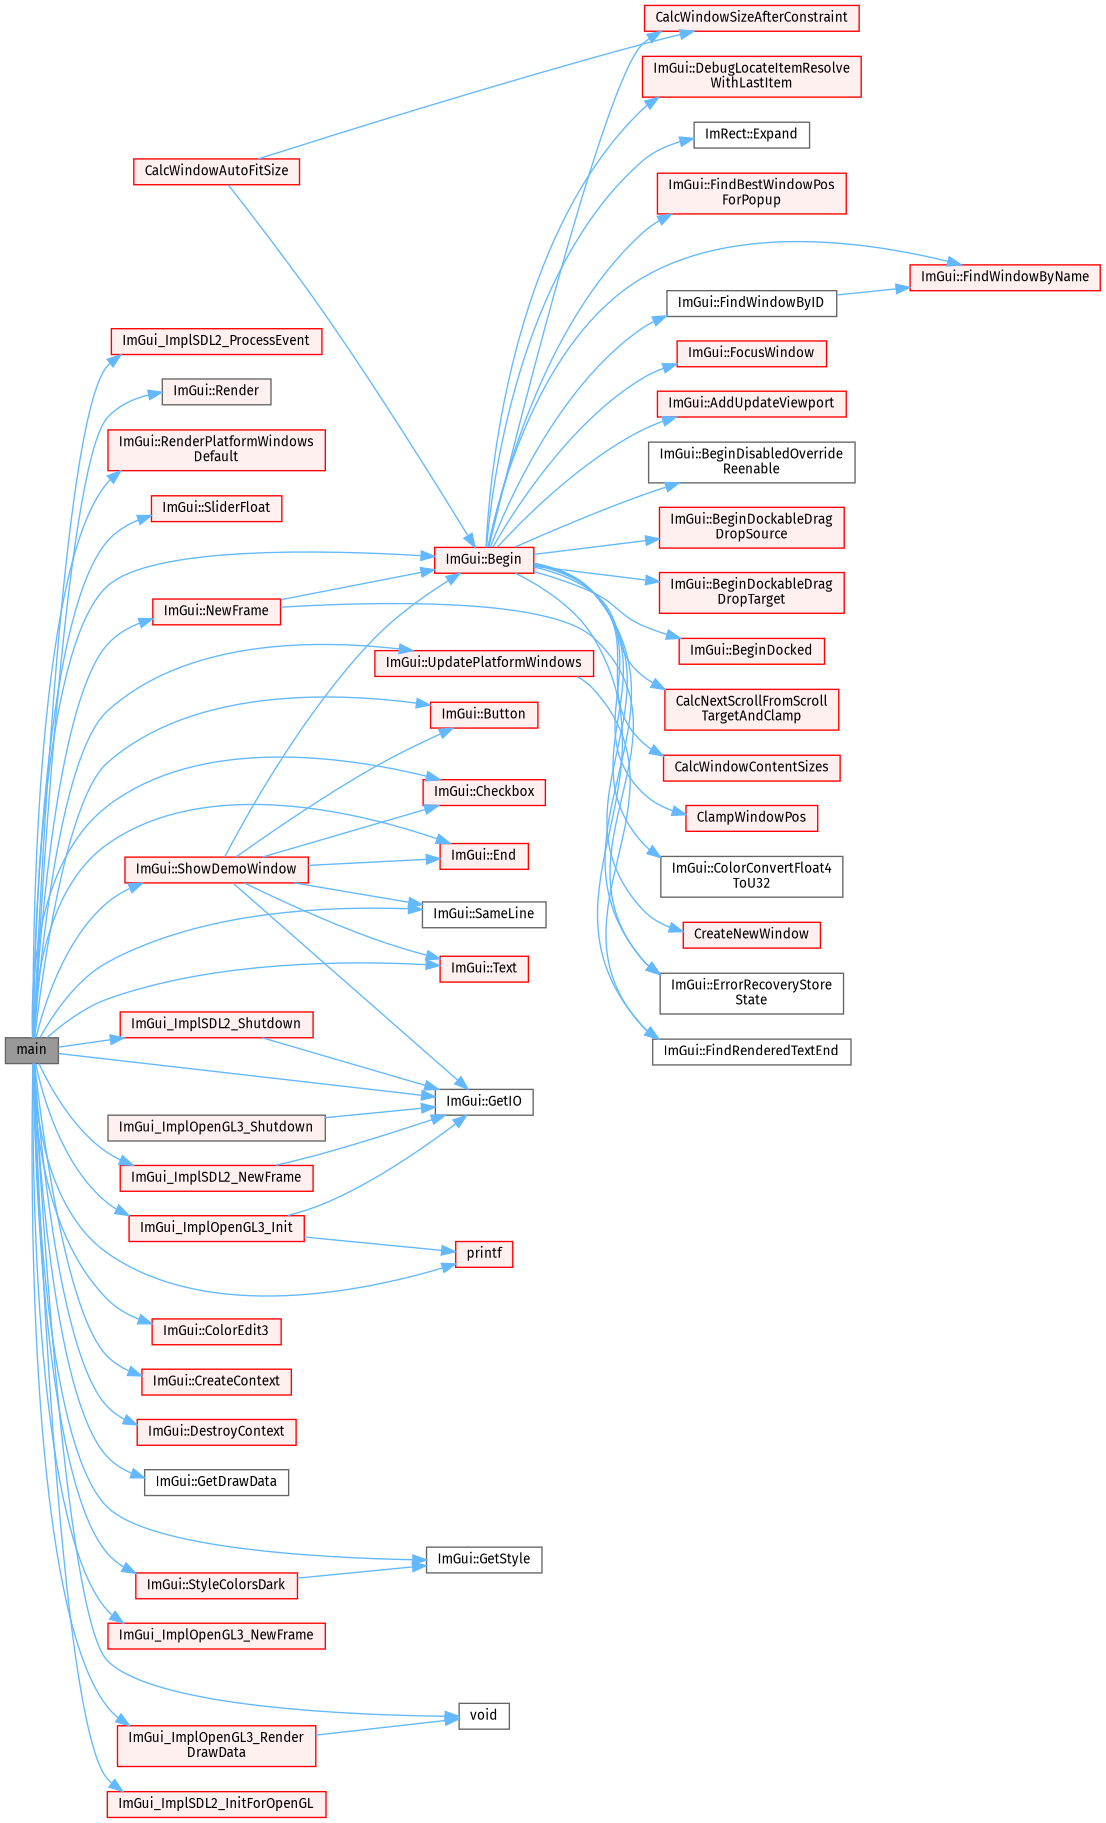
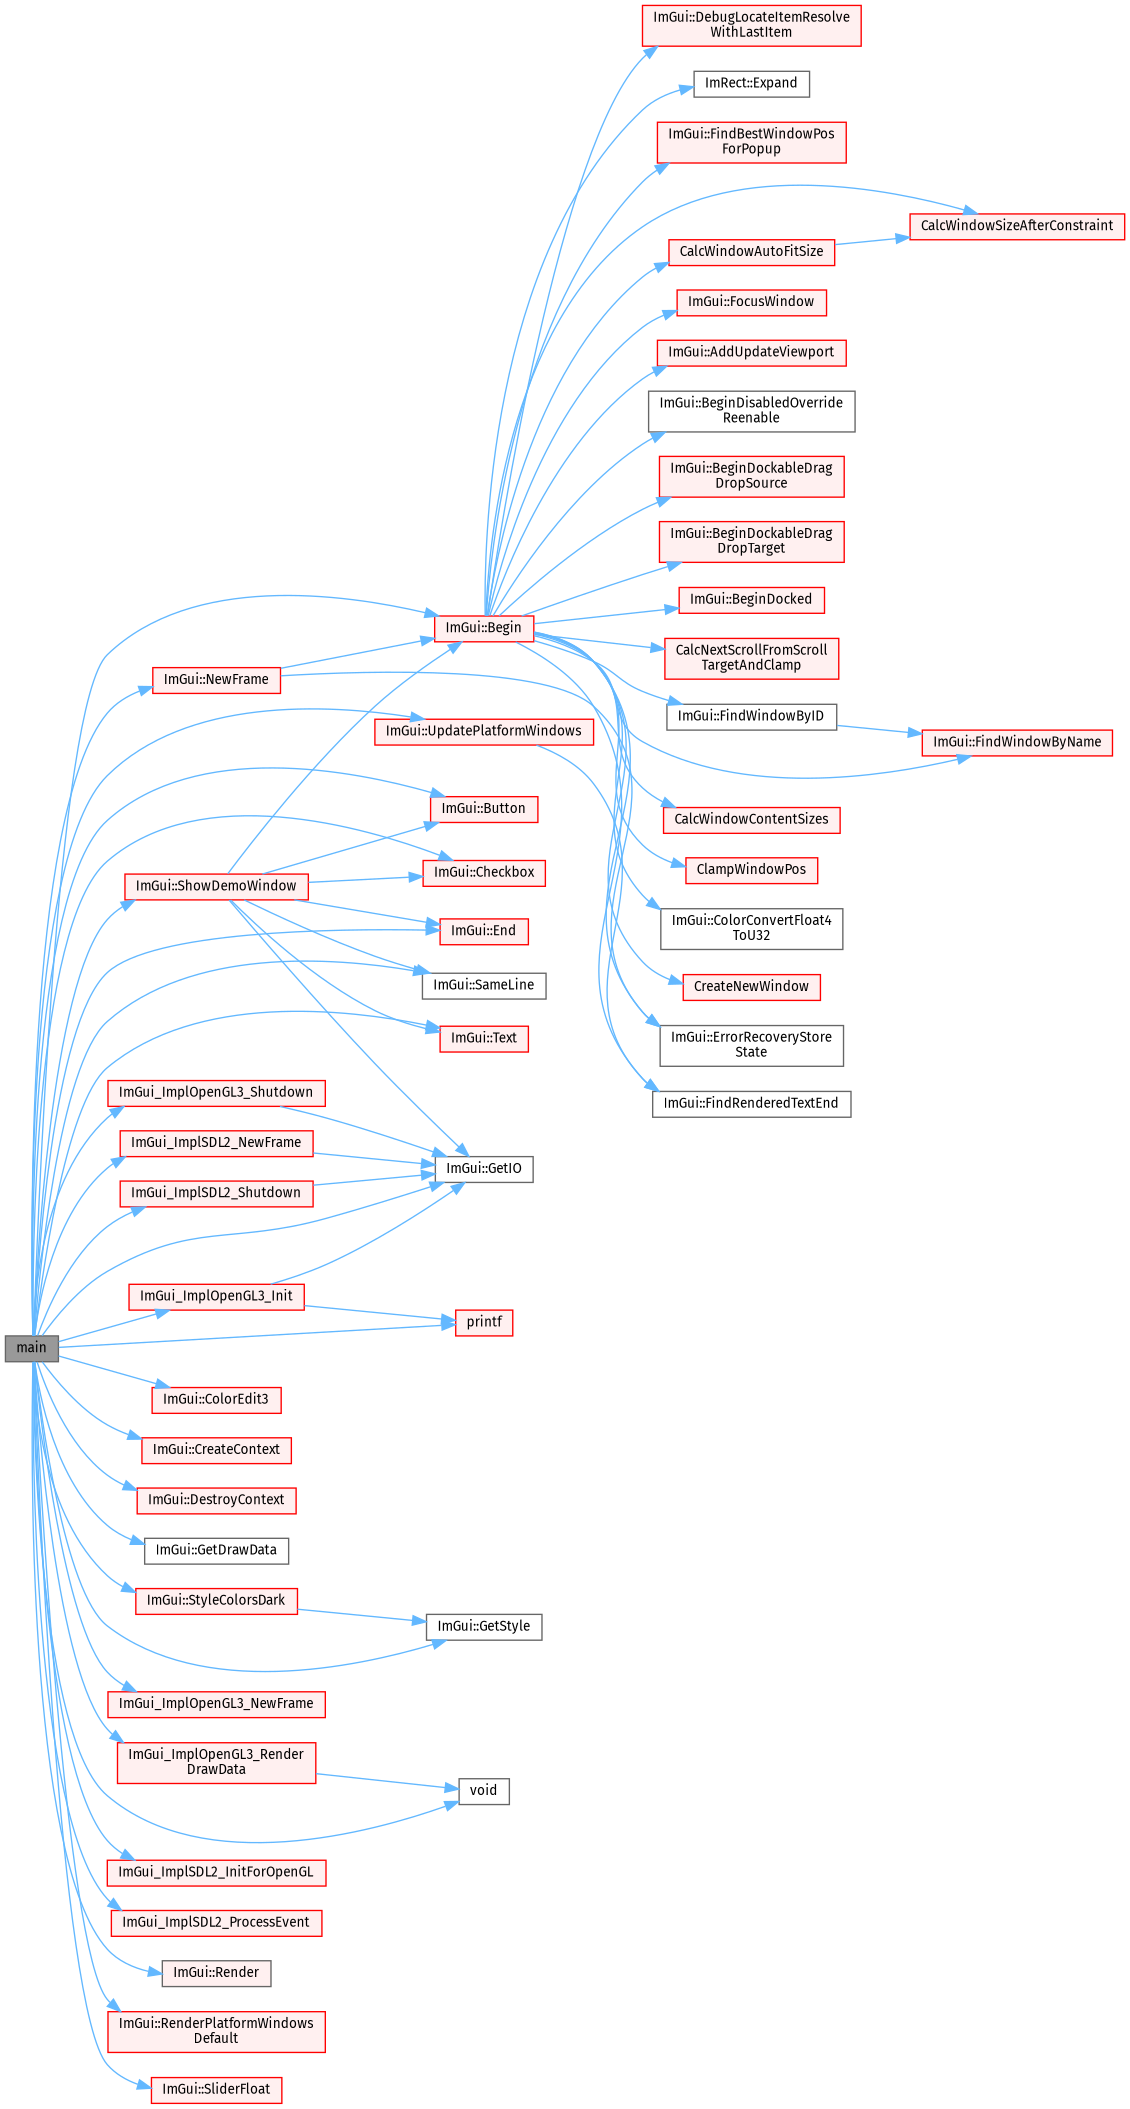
(354, 356) -> (540, 425)
(217, 1128) -> (217, 1093)
none -> (75, 1161)
